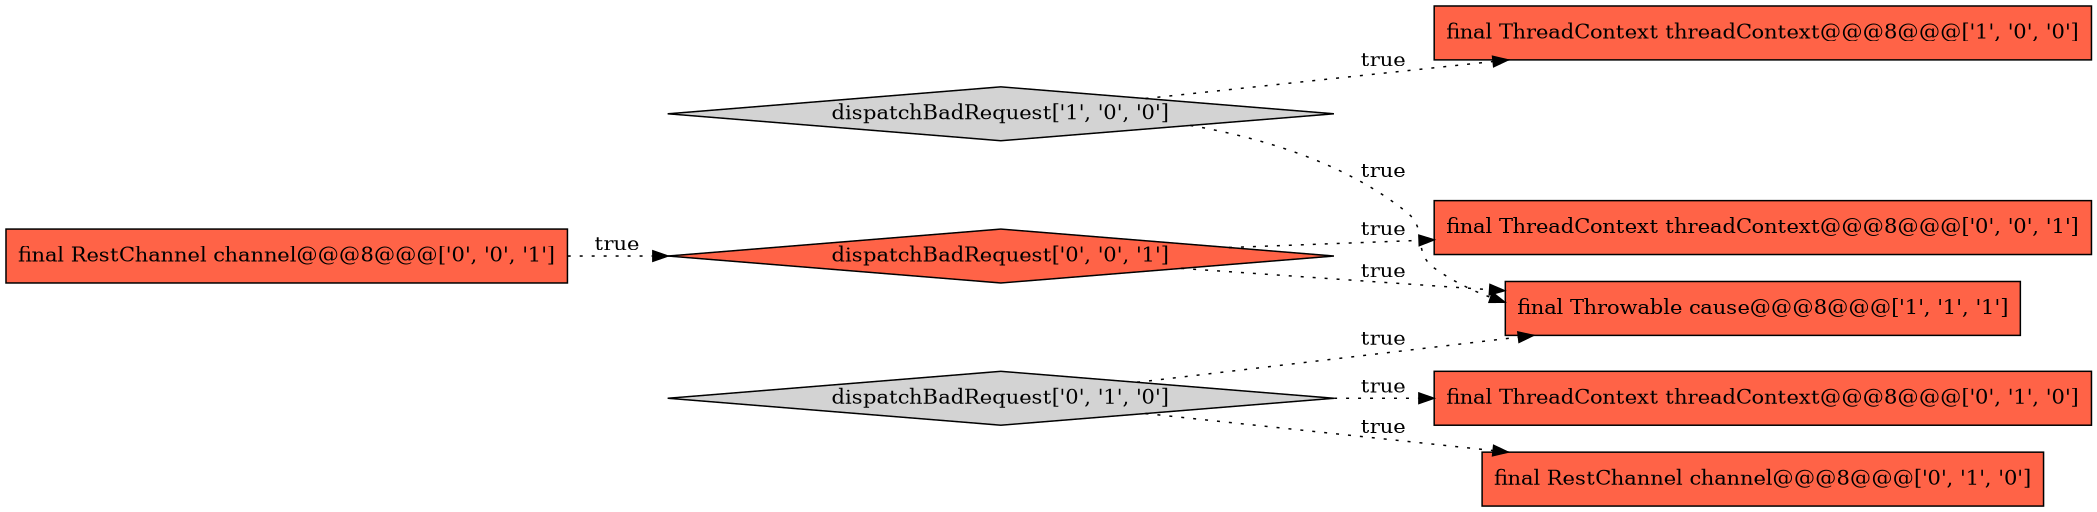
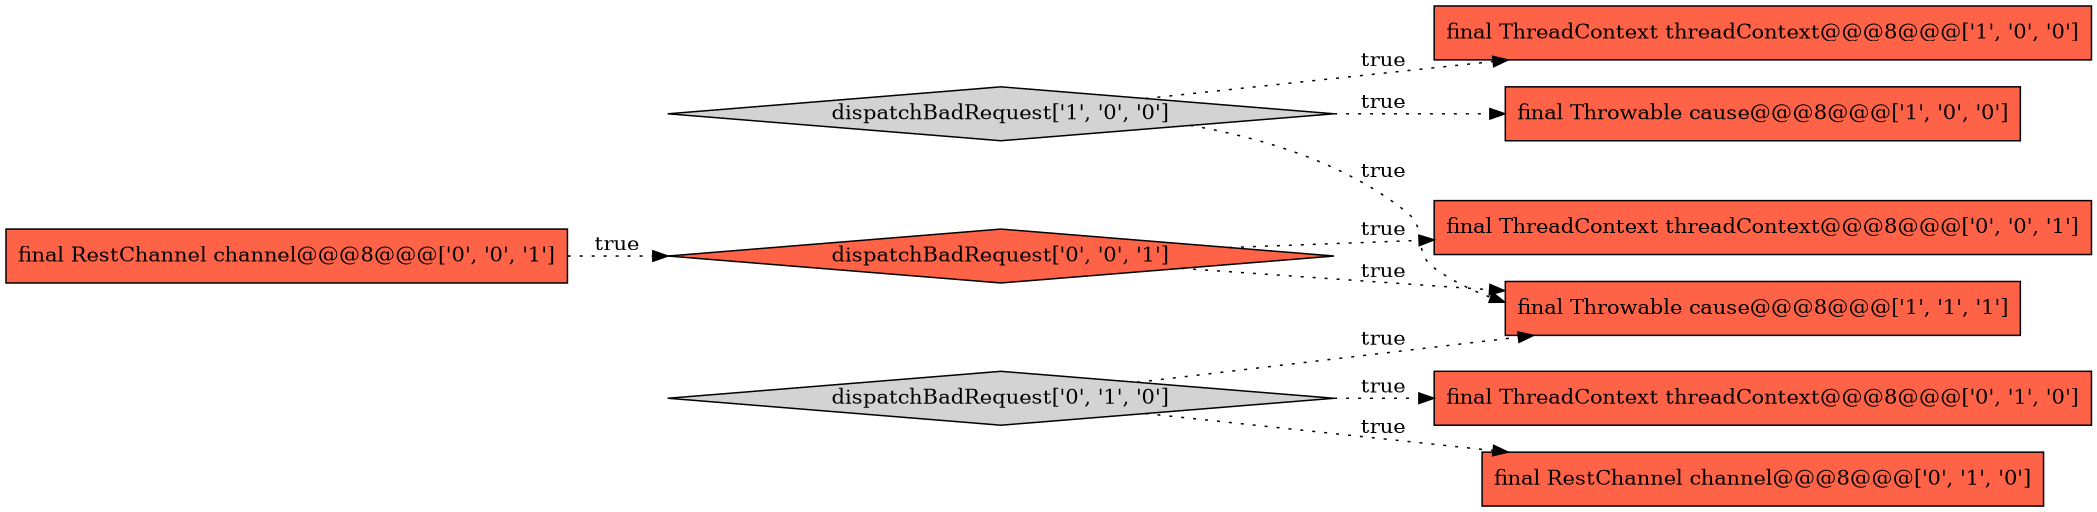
none -> (1763, 114)
